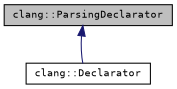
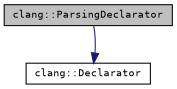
(81, 50) -> (95, 39)
